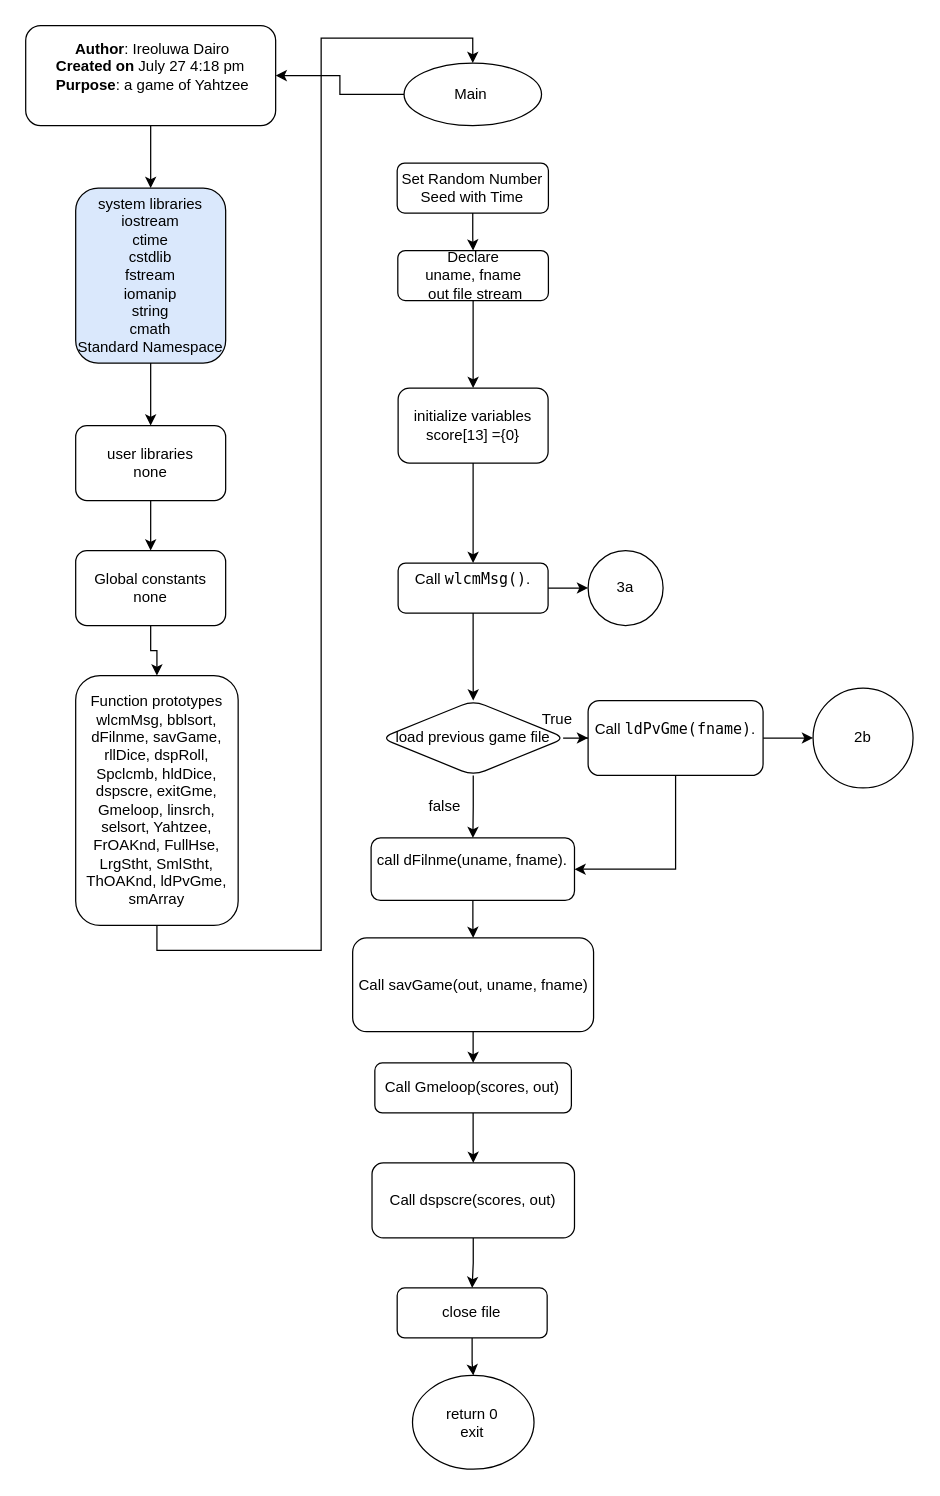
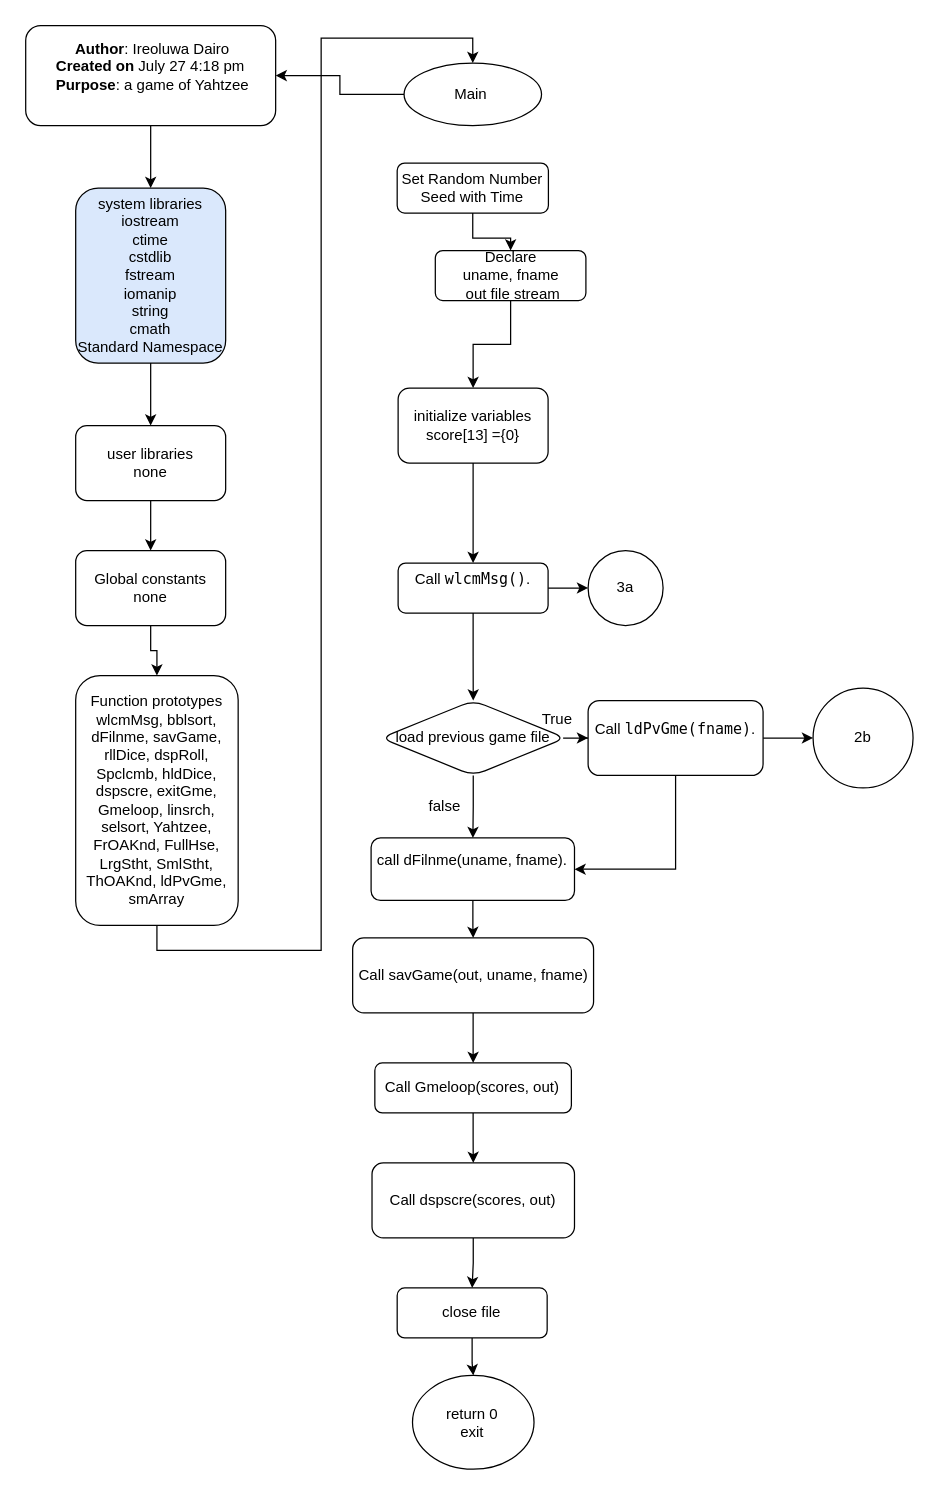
(473, 276) -> (511, 276)
(473, 985) -> (473, 976)
